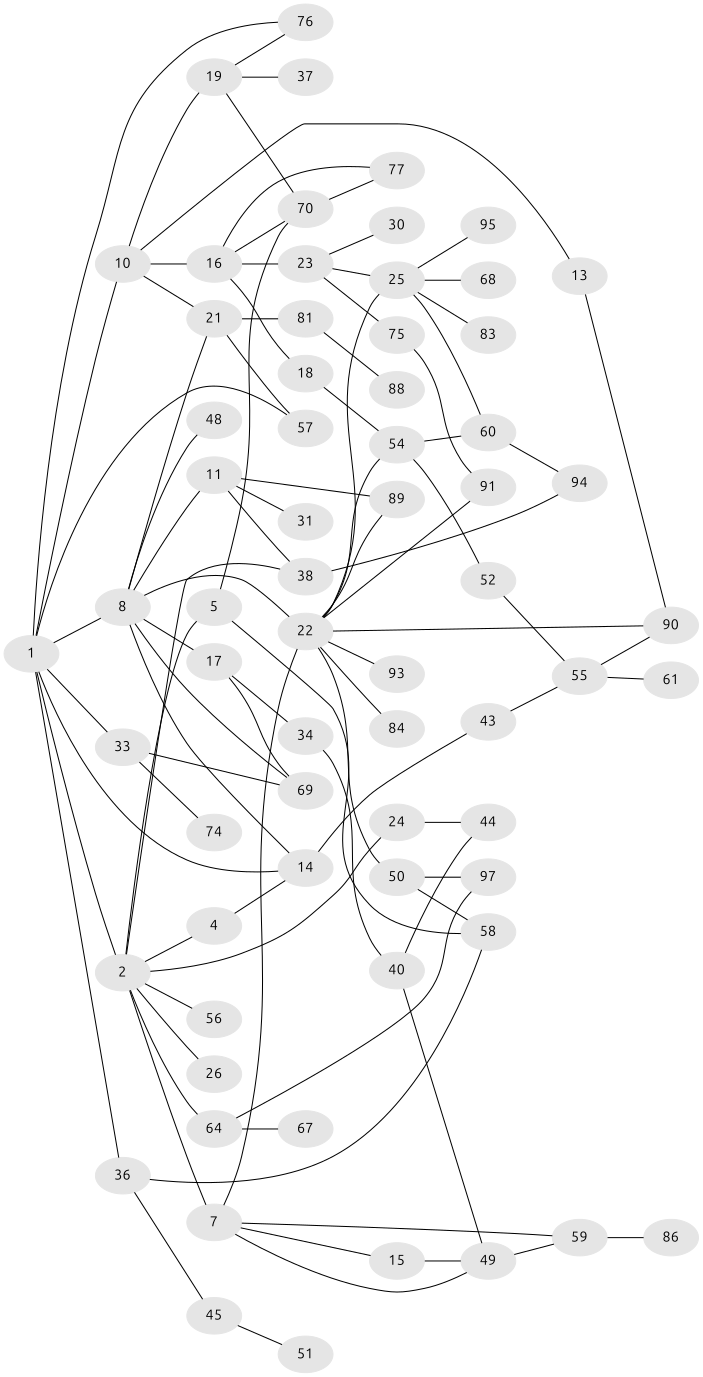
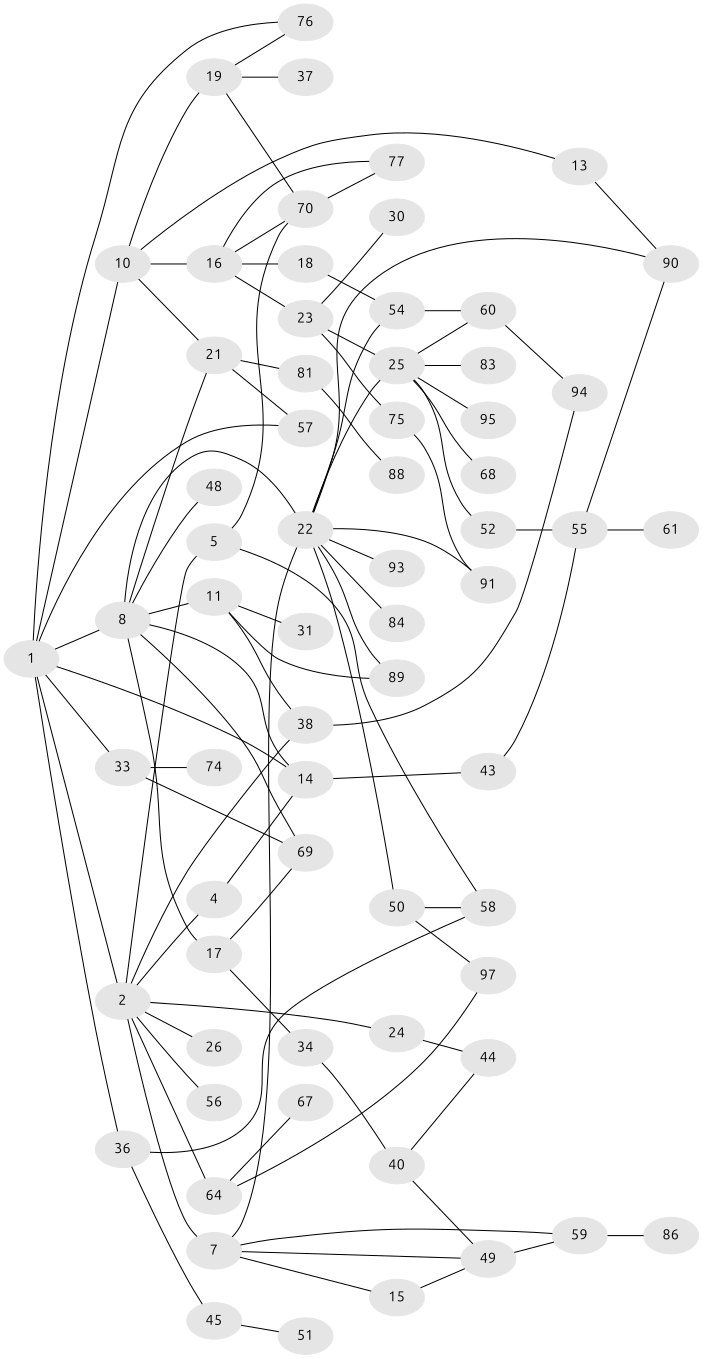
(449, 509) -> (443, 448)
